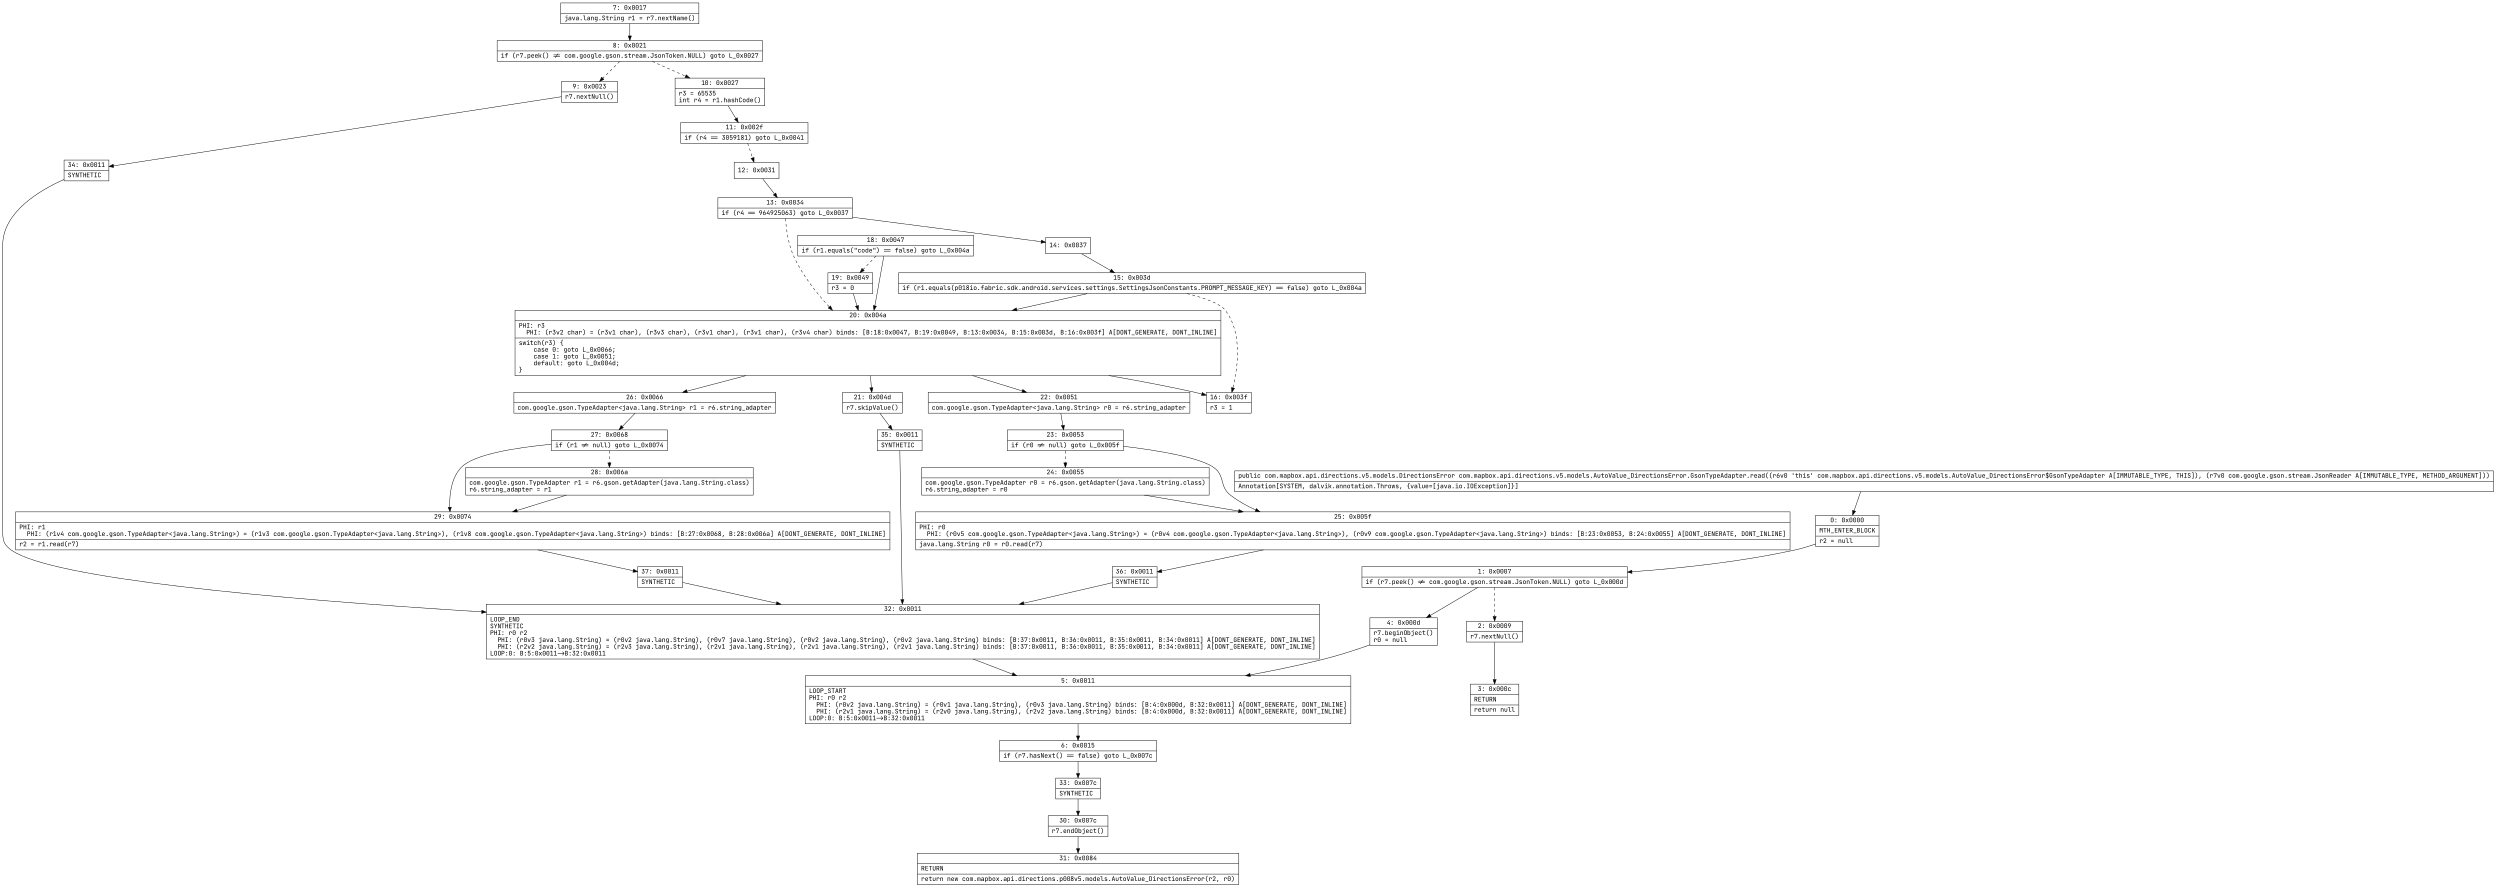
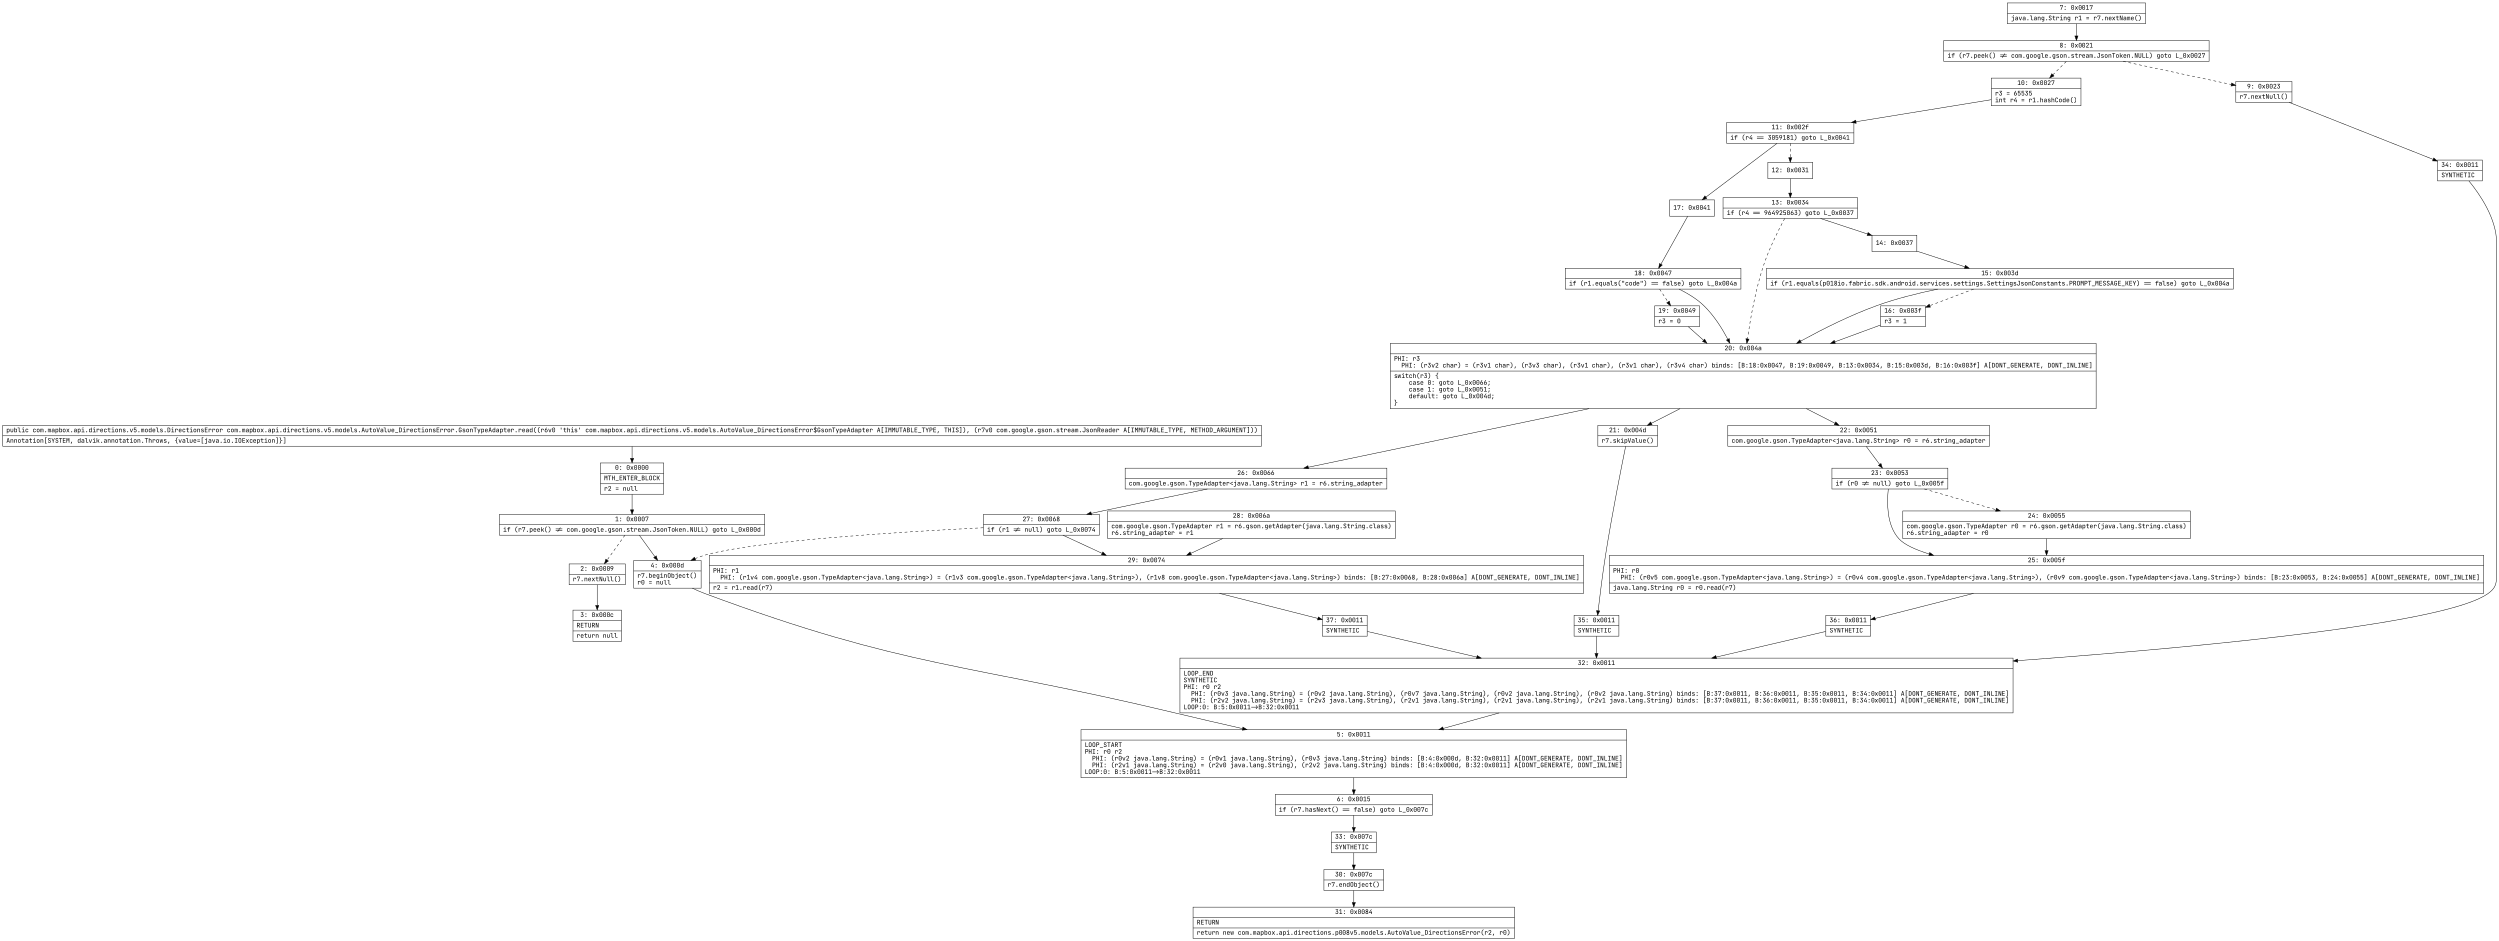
none -> (1692, 208)
(1155, 384) -> (1858, 333)
(609, 457) -> (838, 537)
